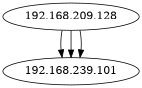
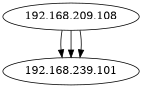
(71, 17) -> (71, 17)
